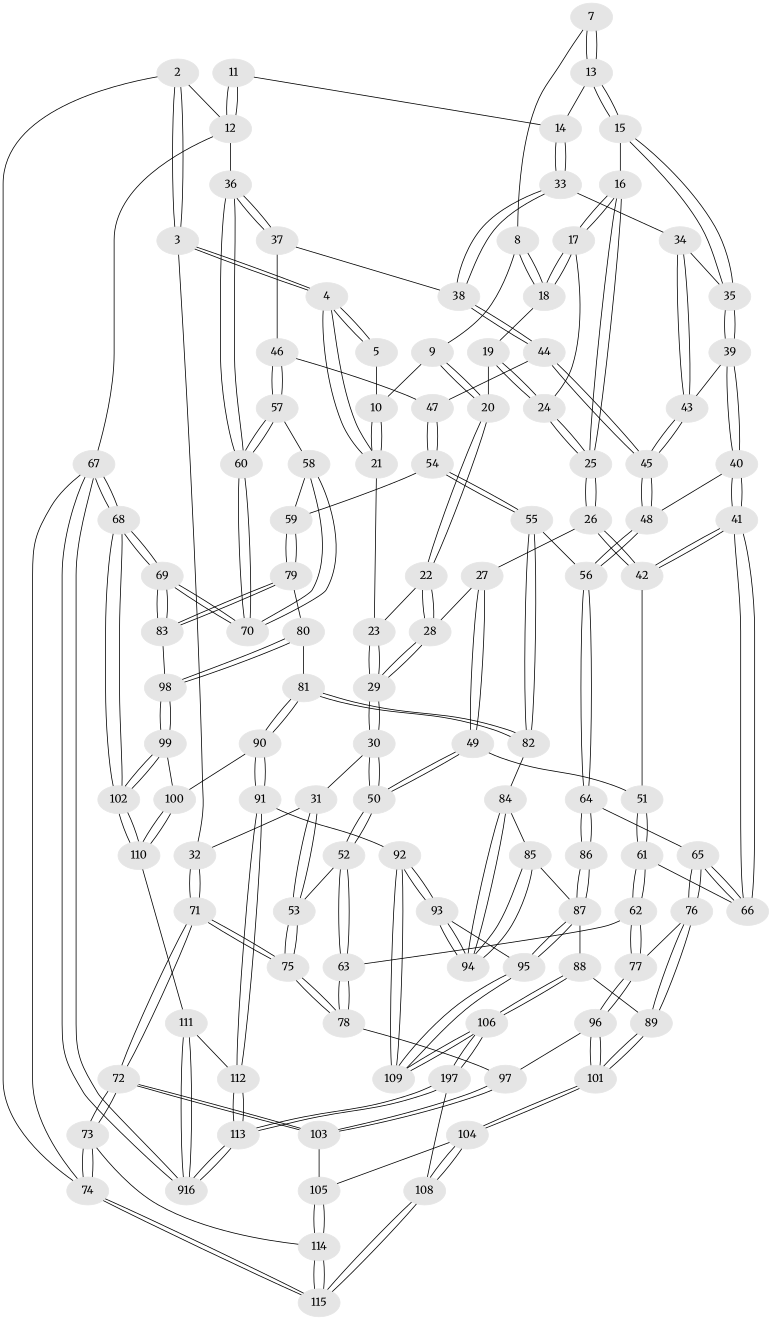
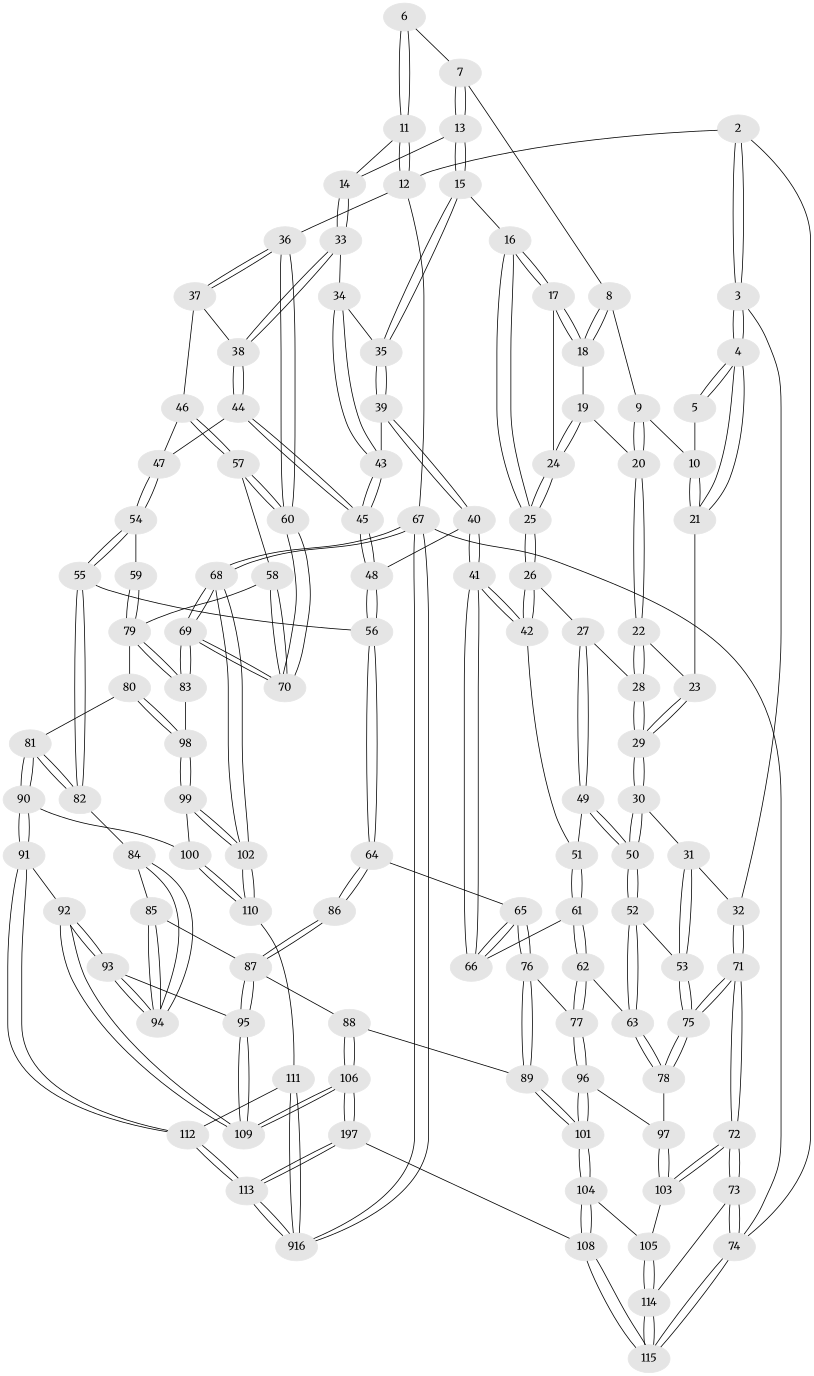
none -> (404, 17)
(300, 492) -> (173, 612)
